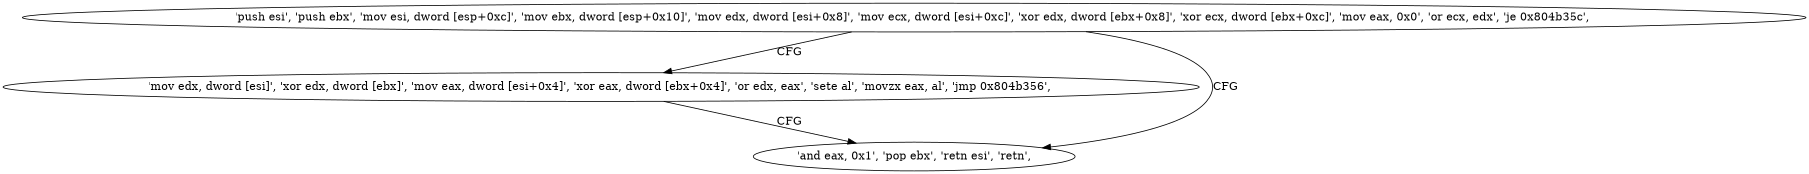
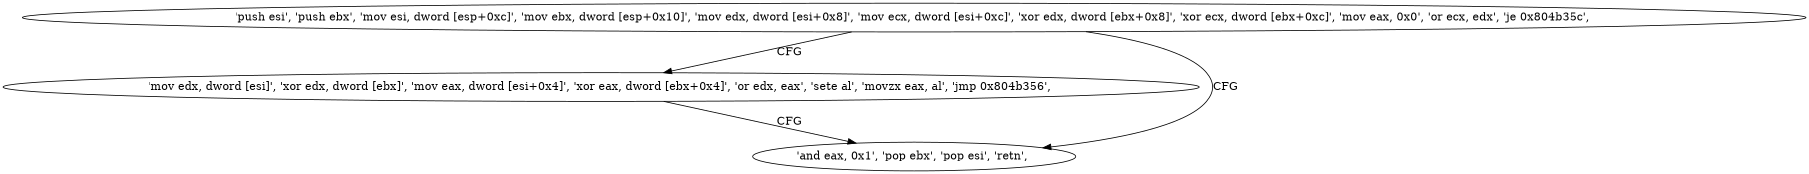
(914, 157) -> (914, 157)
